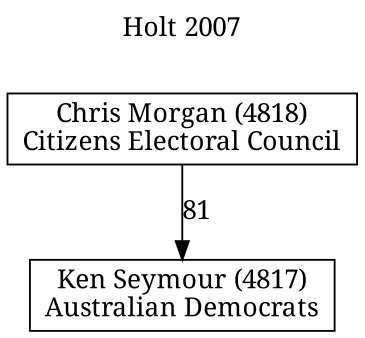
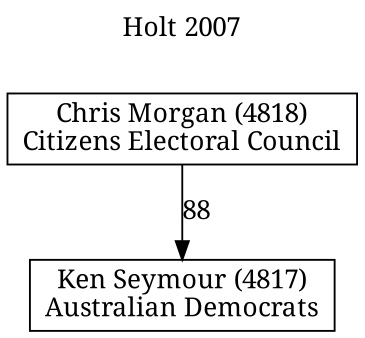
(197, 212) -> (197, 212)
